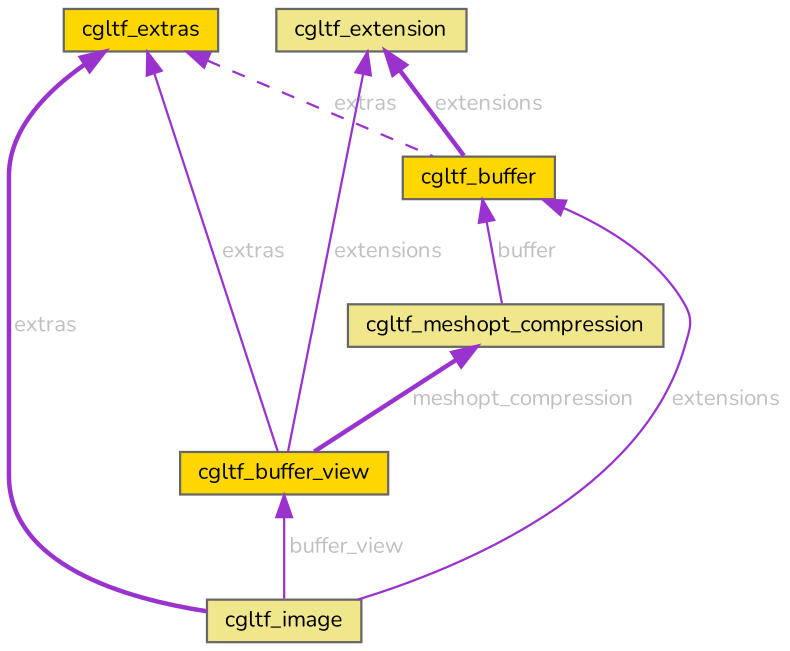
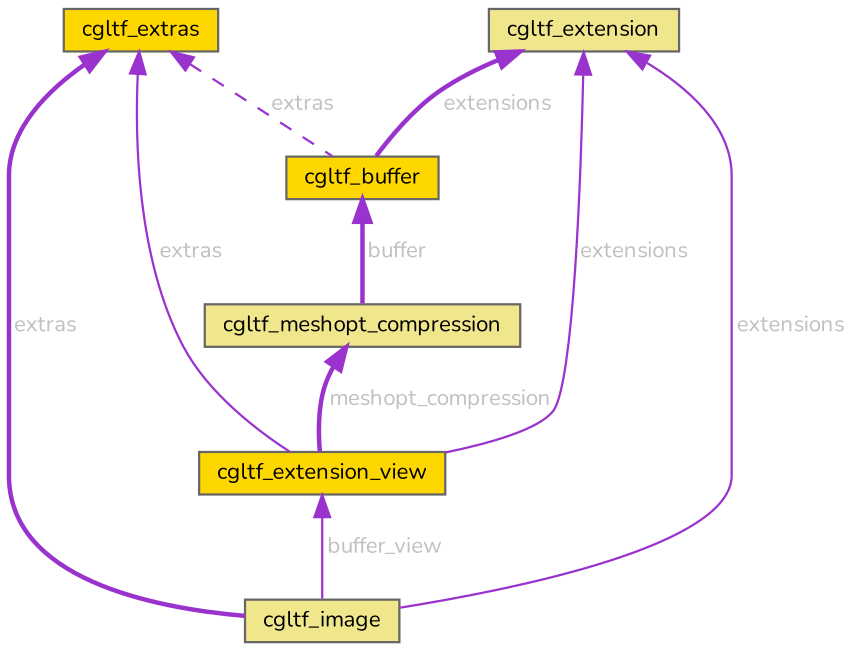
(494, 263) -> (362, 263)
(629, 445) -> (732, 437)
(284, 473) -> (322, 473)
